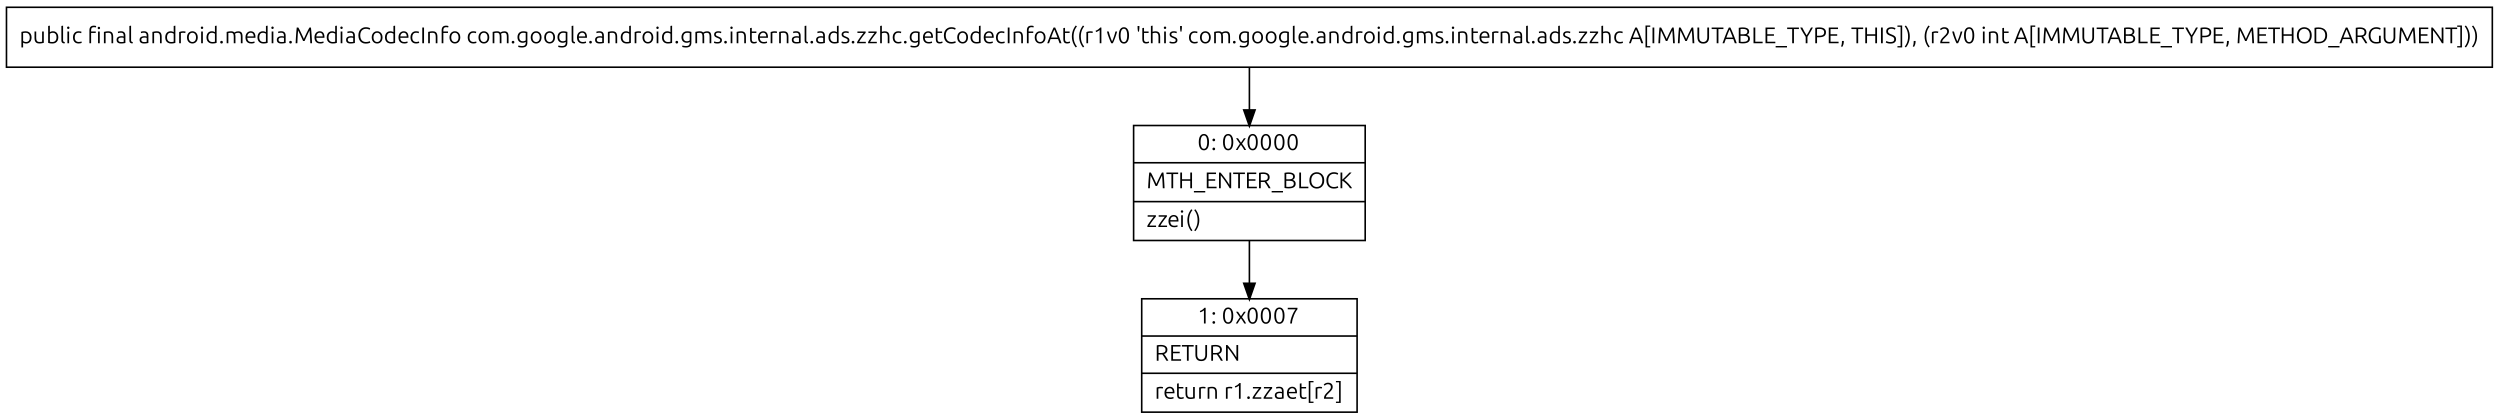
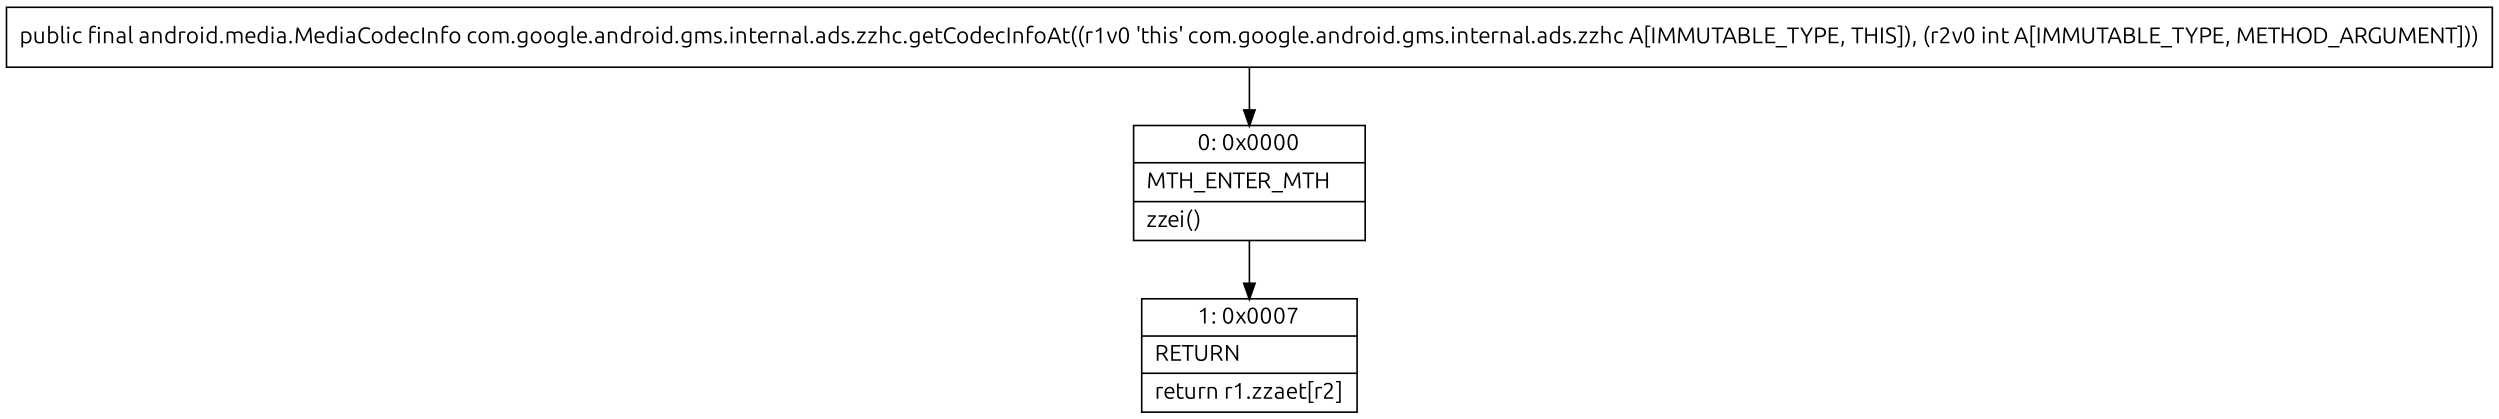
(1249, 181) -> (1239, 181)
